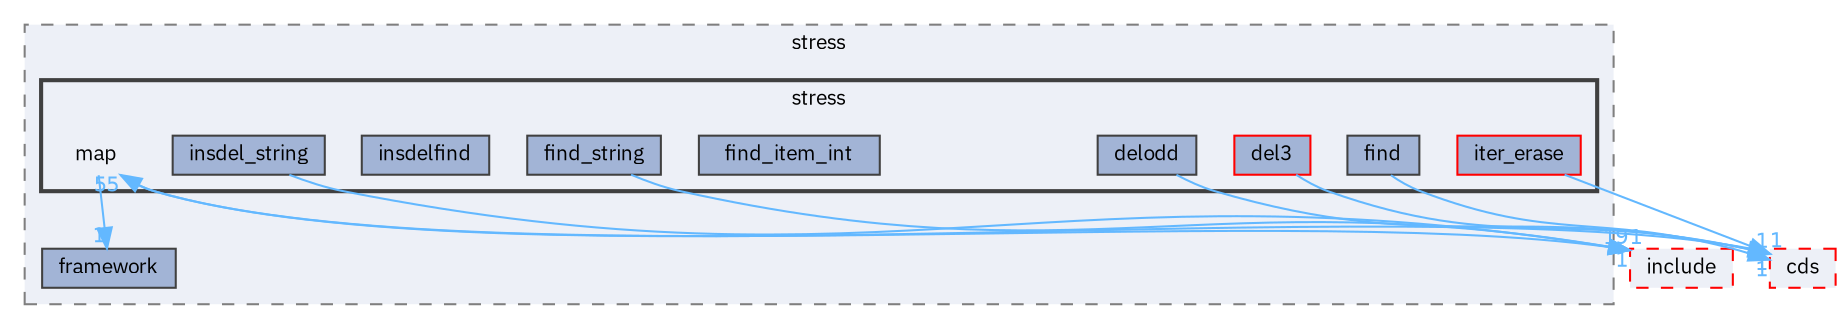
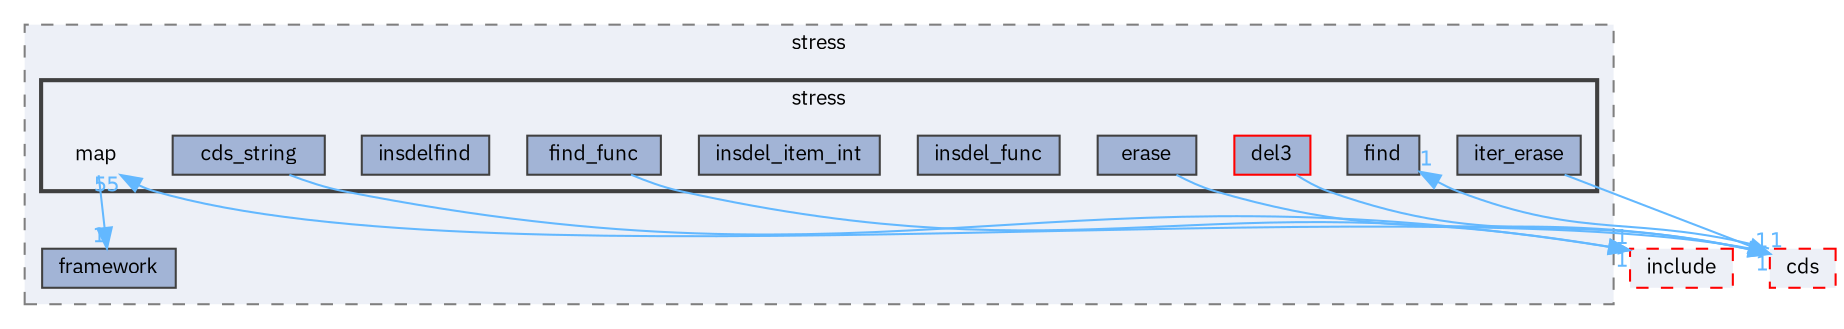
(249, 155) -> (249, 155)
(594, 155) -> (594, 155)
(789, 155) -> (789, 155)
none -> (989, 155)
(1147, 155) -> (1147, 155)
(1519, 155) -> (1519, 155)
(1494, 214) -> (1534, 214)
(861, 235) -> none
